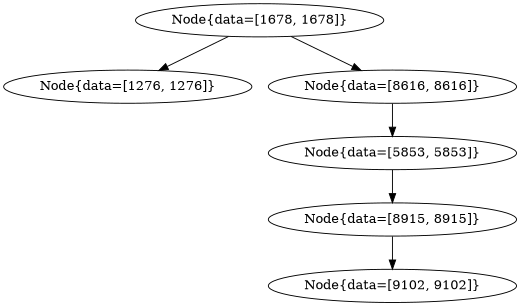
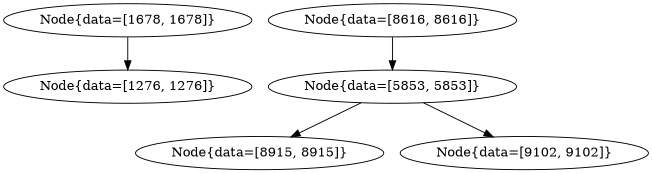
(322, 51) -> none
(392, 248) -> (454, 118)
